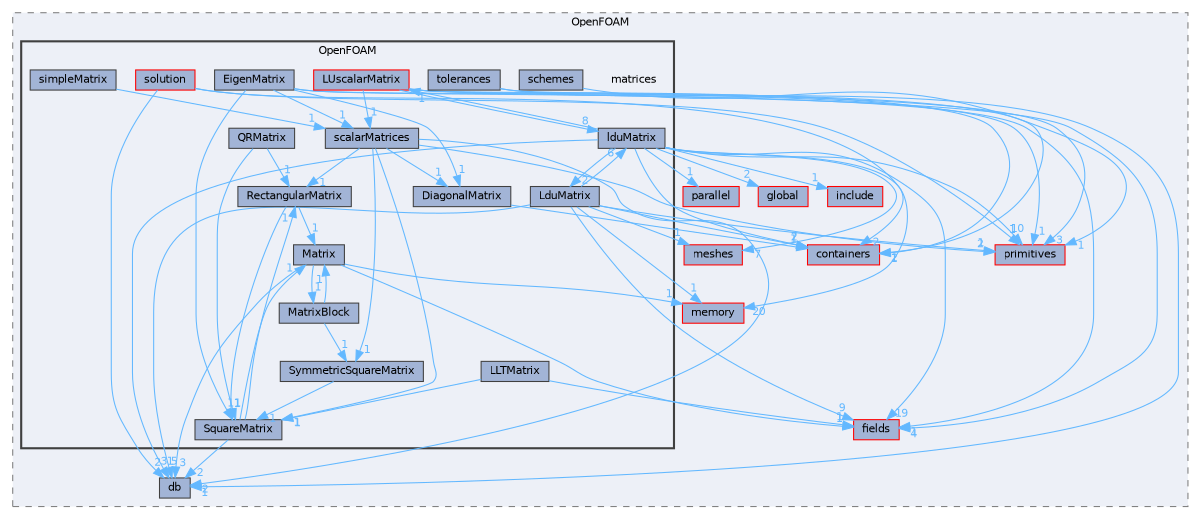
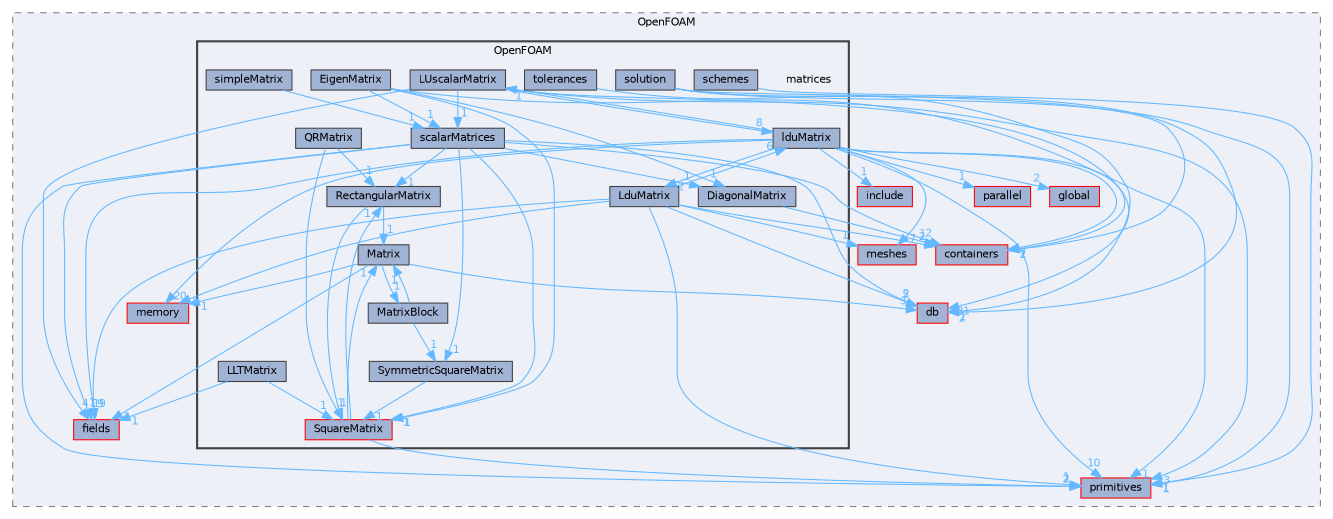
(165, 80) -> (645, 80)
(361, 80) -> (458, 80)
(1053, 147) -> (77, 191)
(1042, 159) -> (812, 184)
(238, 430) -> (349, 430)
(211, 455) -> (683, 474)
(175, 488) -> (933, 313)
